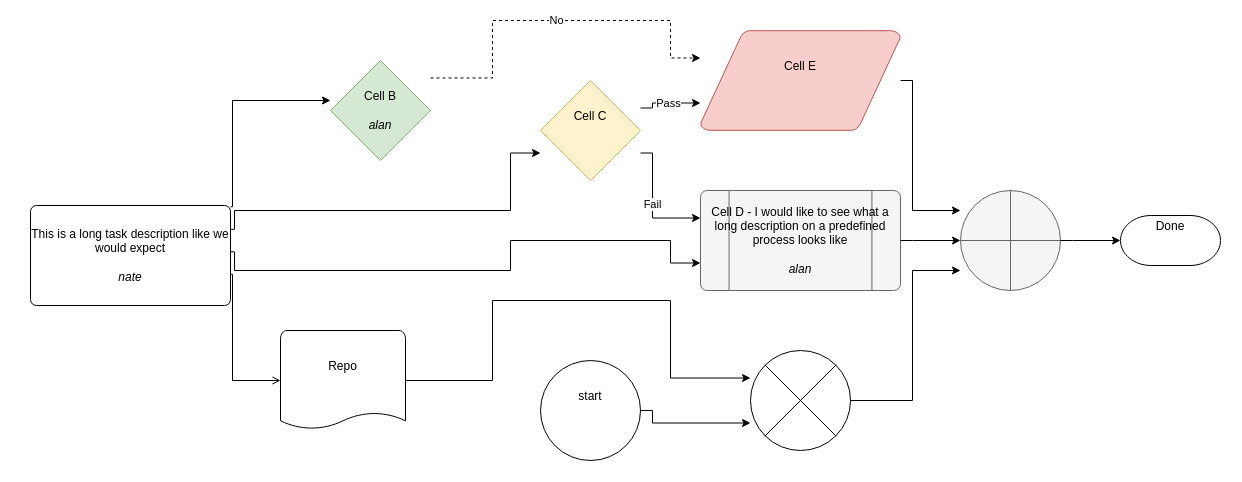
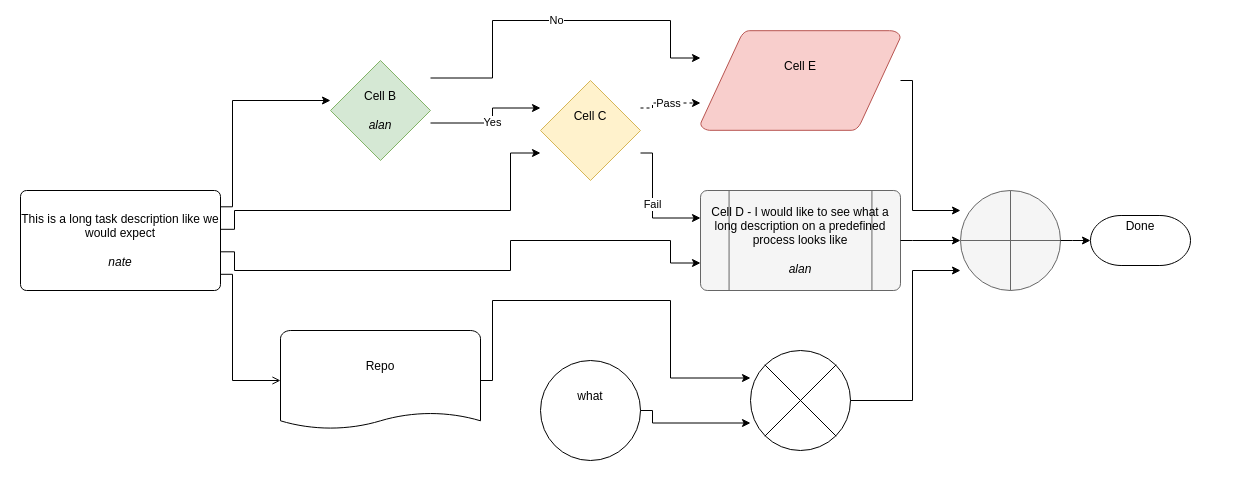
(493, 52) -> (493, 52)
(650, 108) -> (650, 108)
none -> (490, 123)
(1171, 241) -> (1141, 241)
(131, 256) -> (121, 241)
(343, 381) -> (381, 381)
(591, 411) -> (591, 411)
